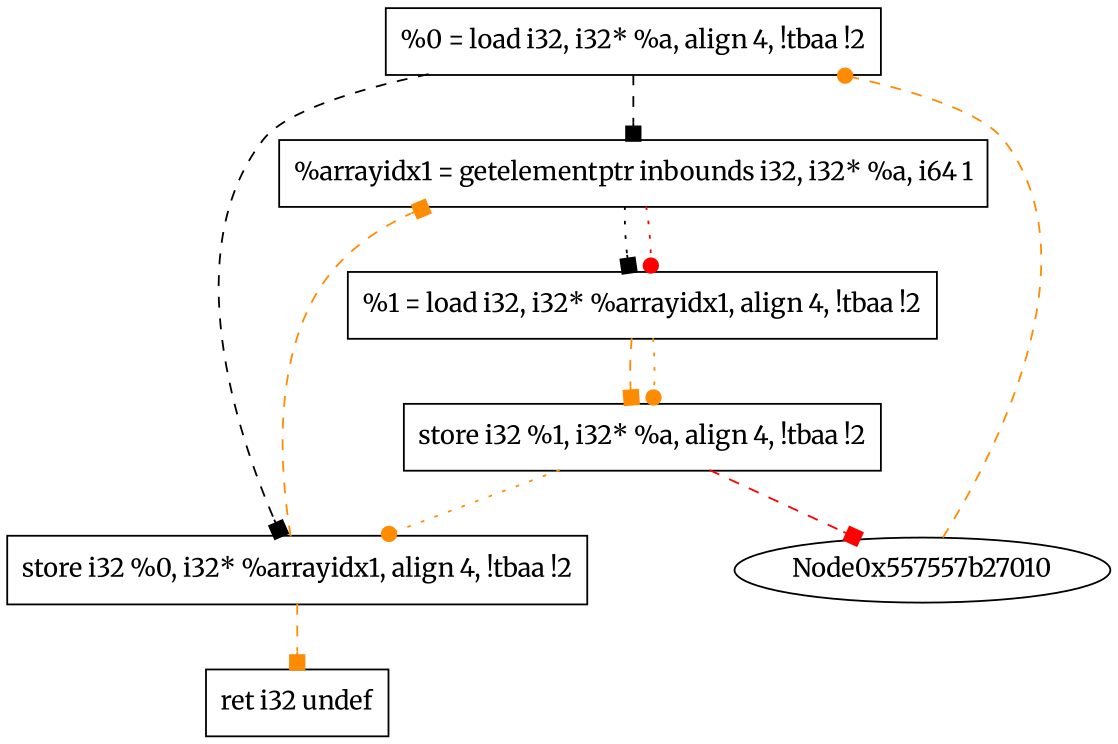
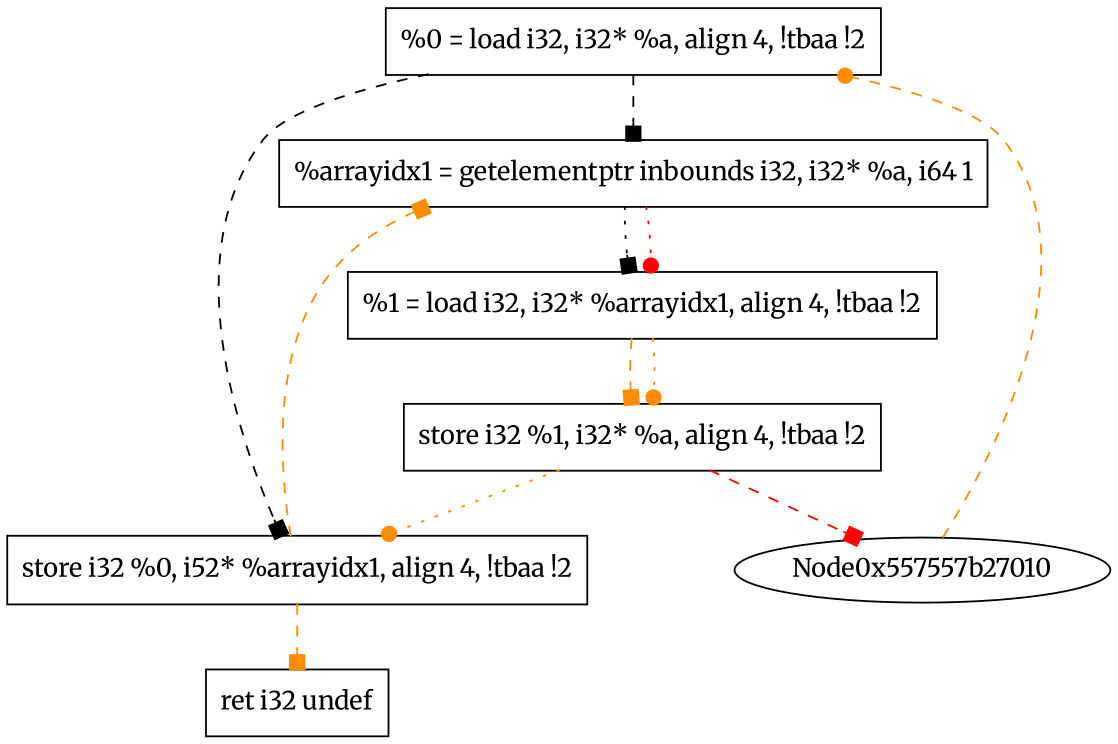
(297, 570) -> (297, 570)
